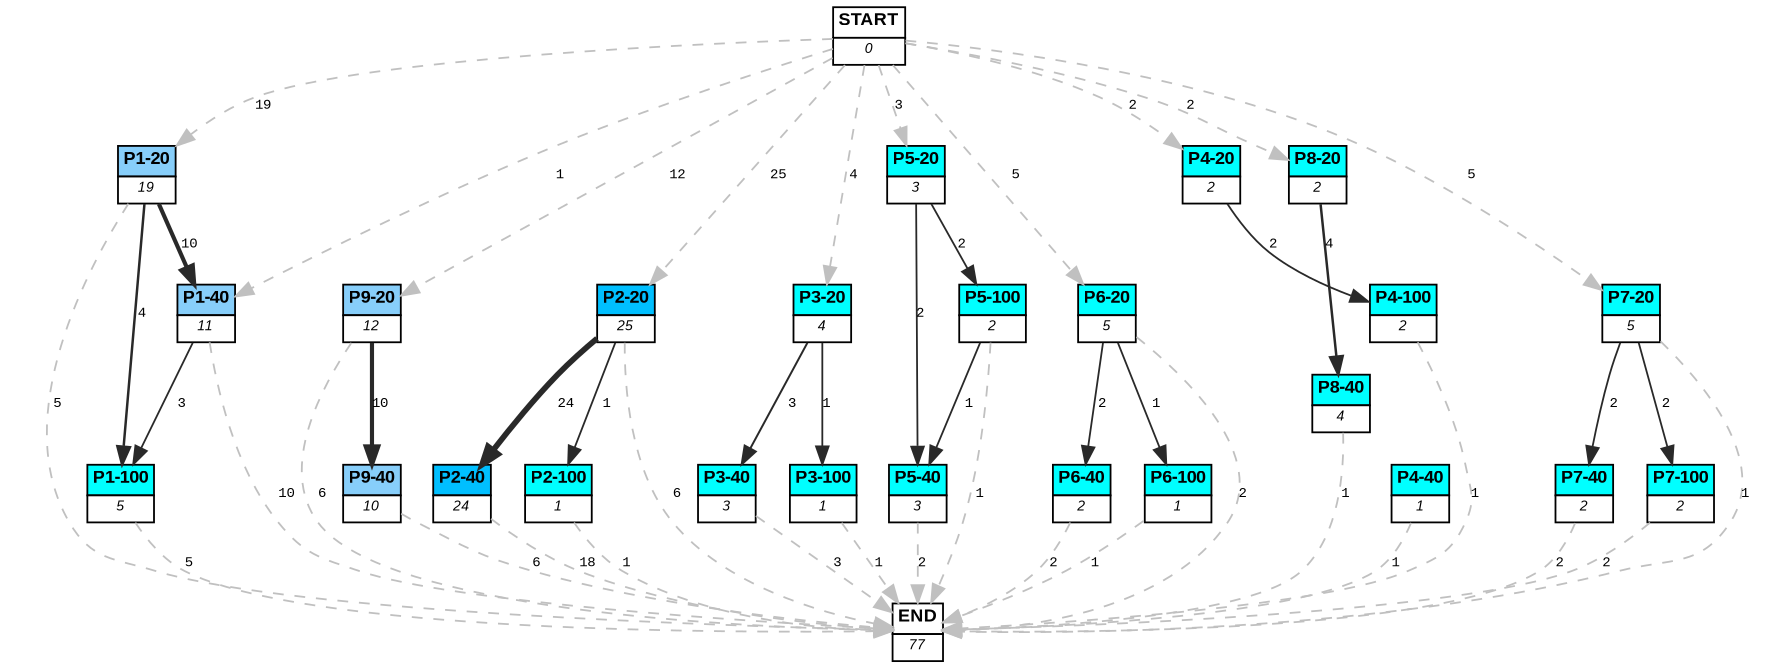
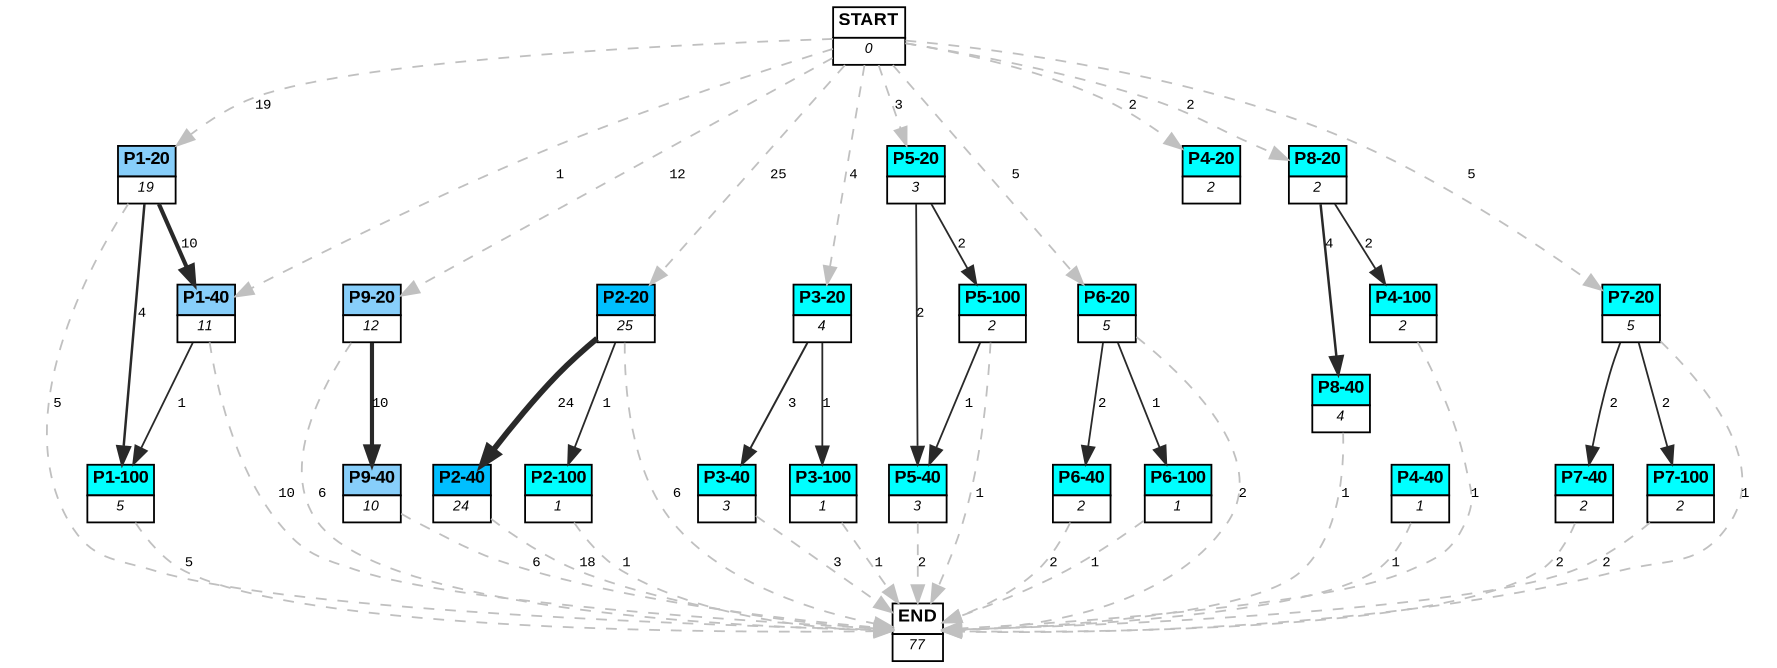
(1281, 261) -> (1355, 236)
(182, 404) -> (182, 404)
